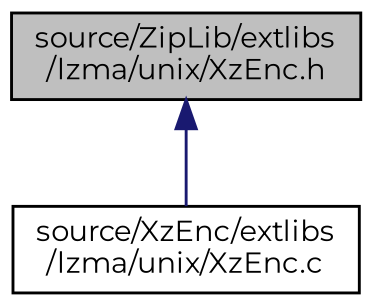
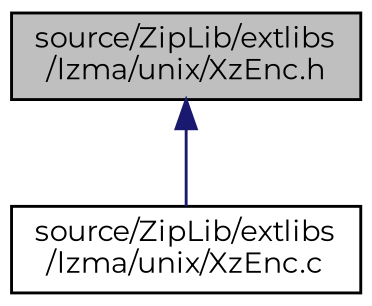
(186, 250) -> (186, 250)
